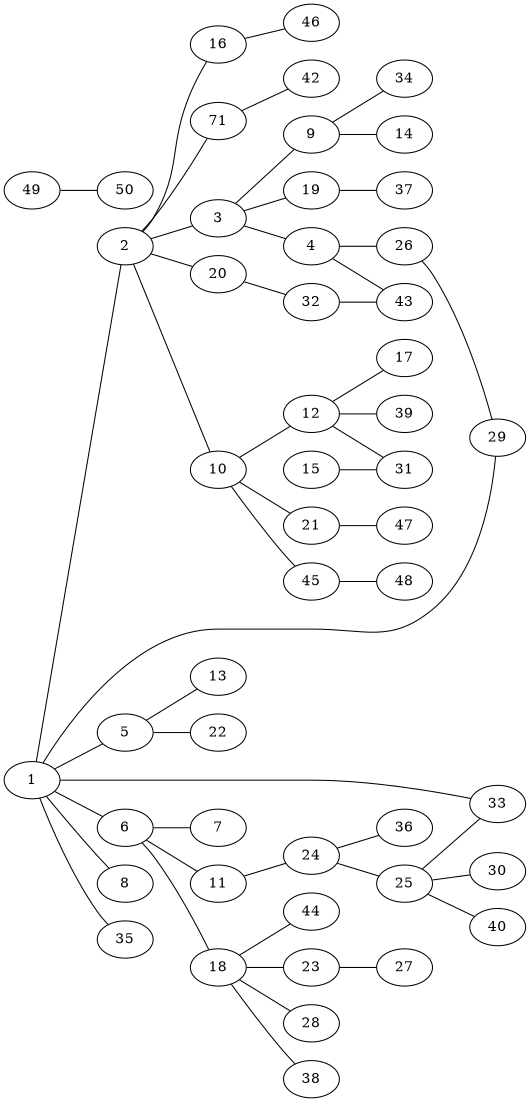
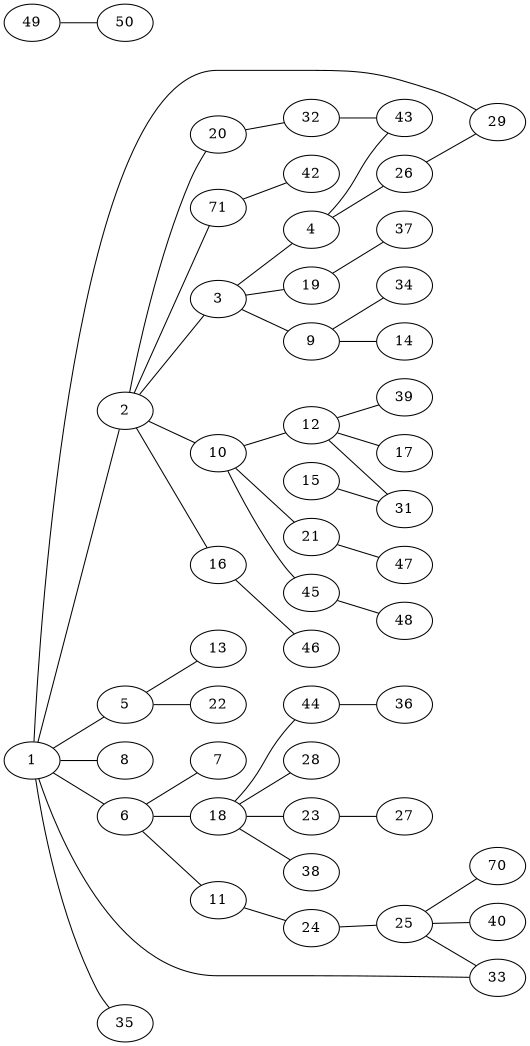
(358, 842) -> (358, 705)
(498, 871) -> (498, 866)
